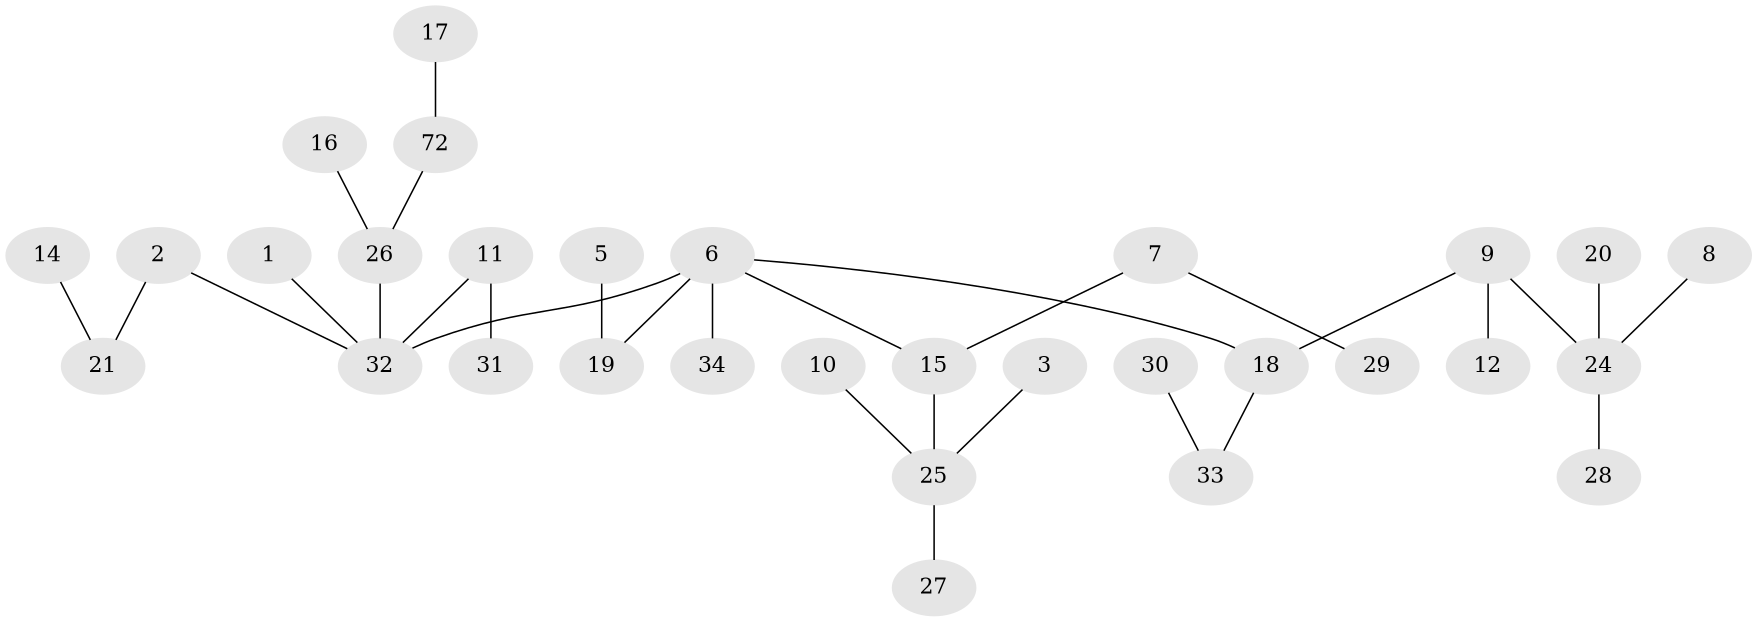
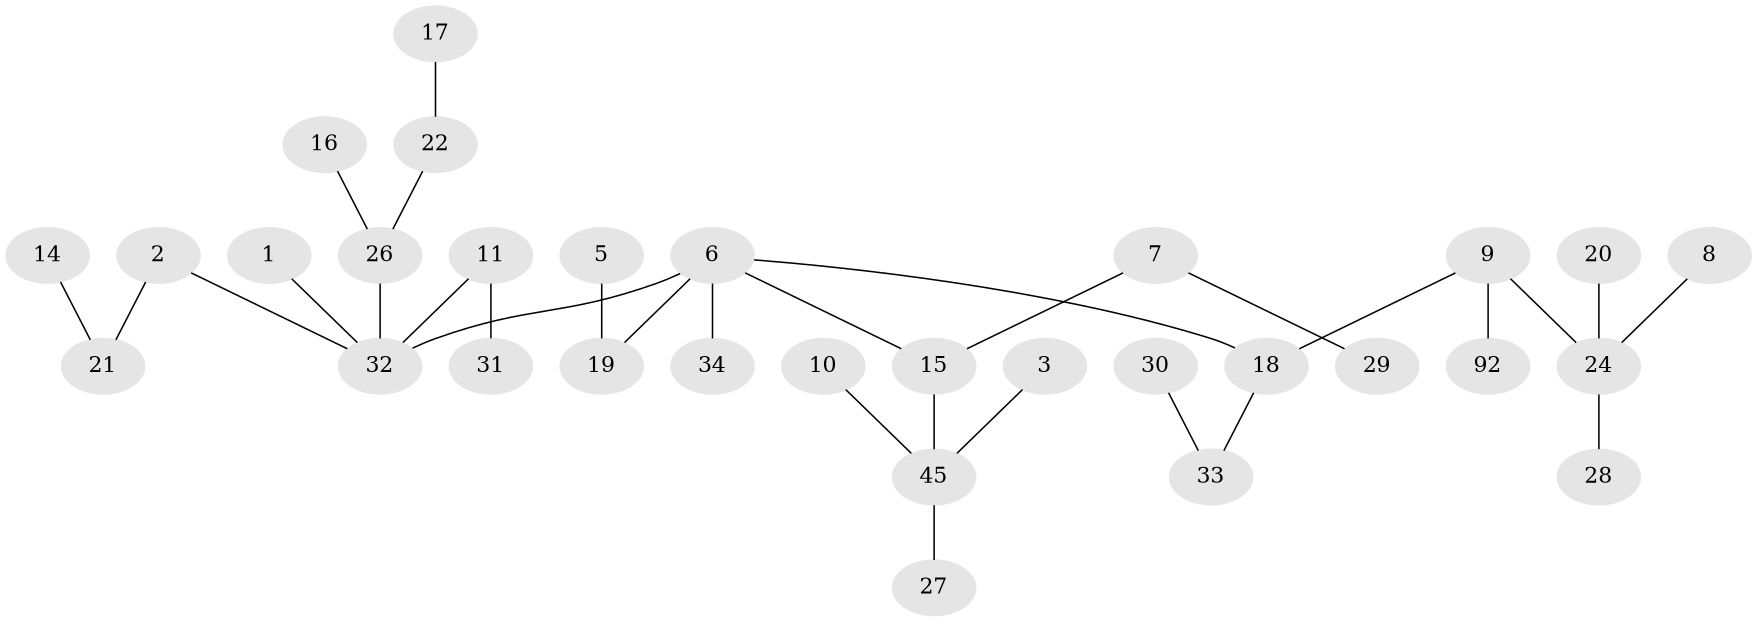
(436, 145) -> (436, 145)
(1488, 366) -> (1488, 366)
(934, 477) -> (934, 477)
